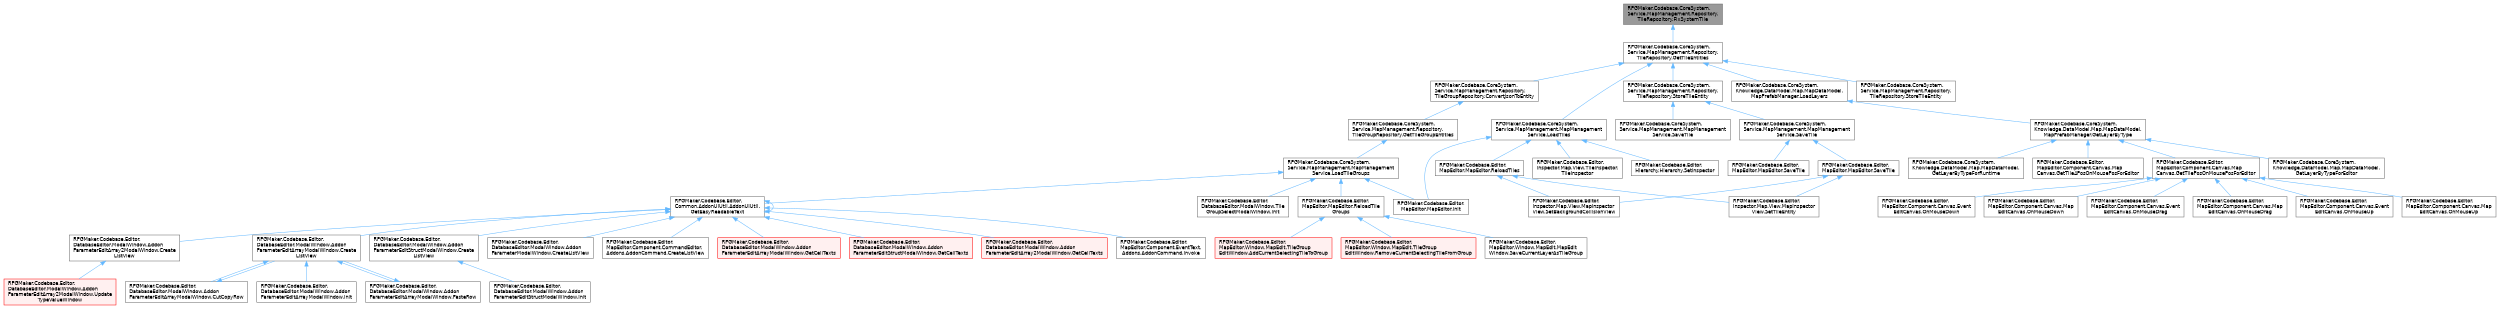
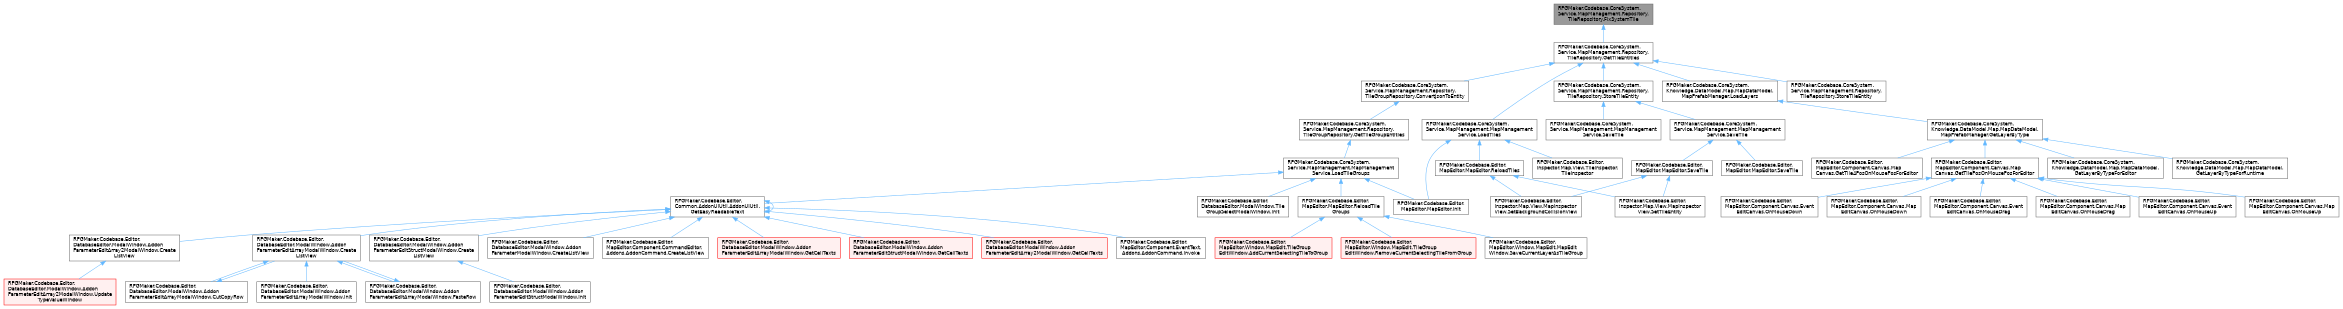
(1675, 168) -> none
